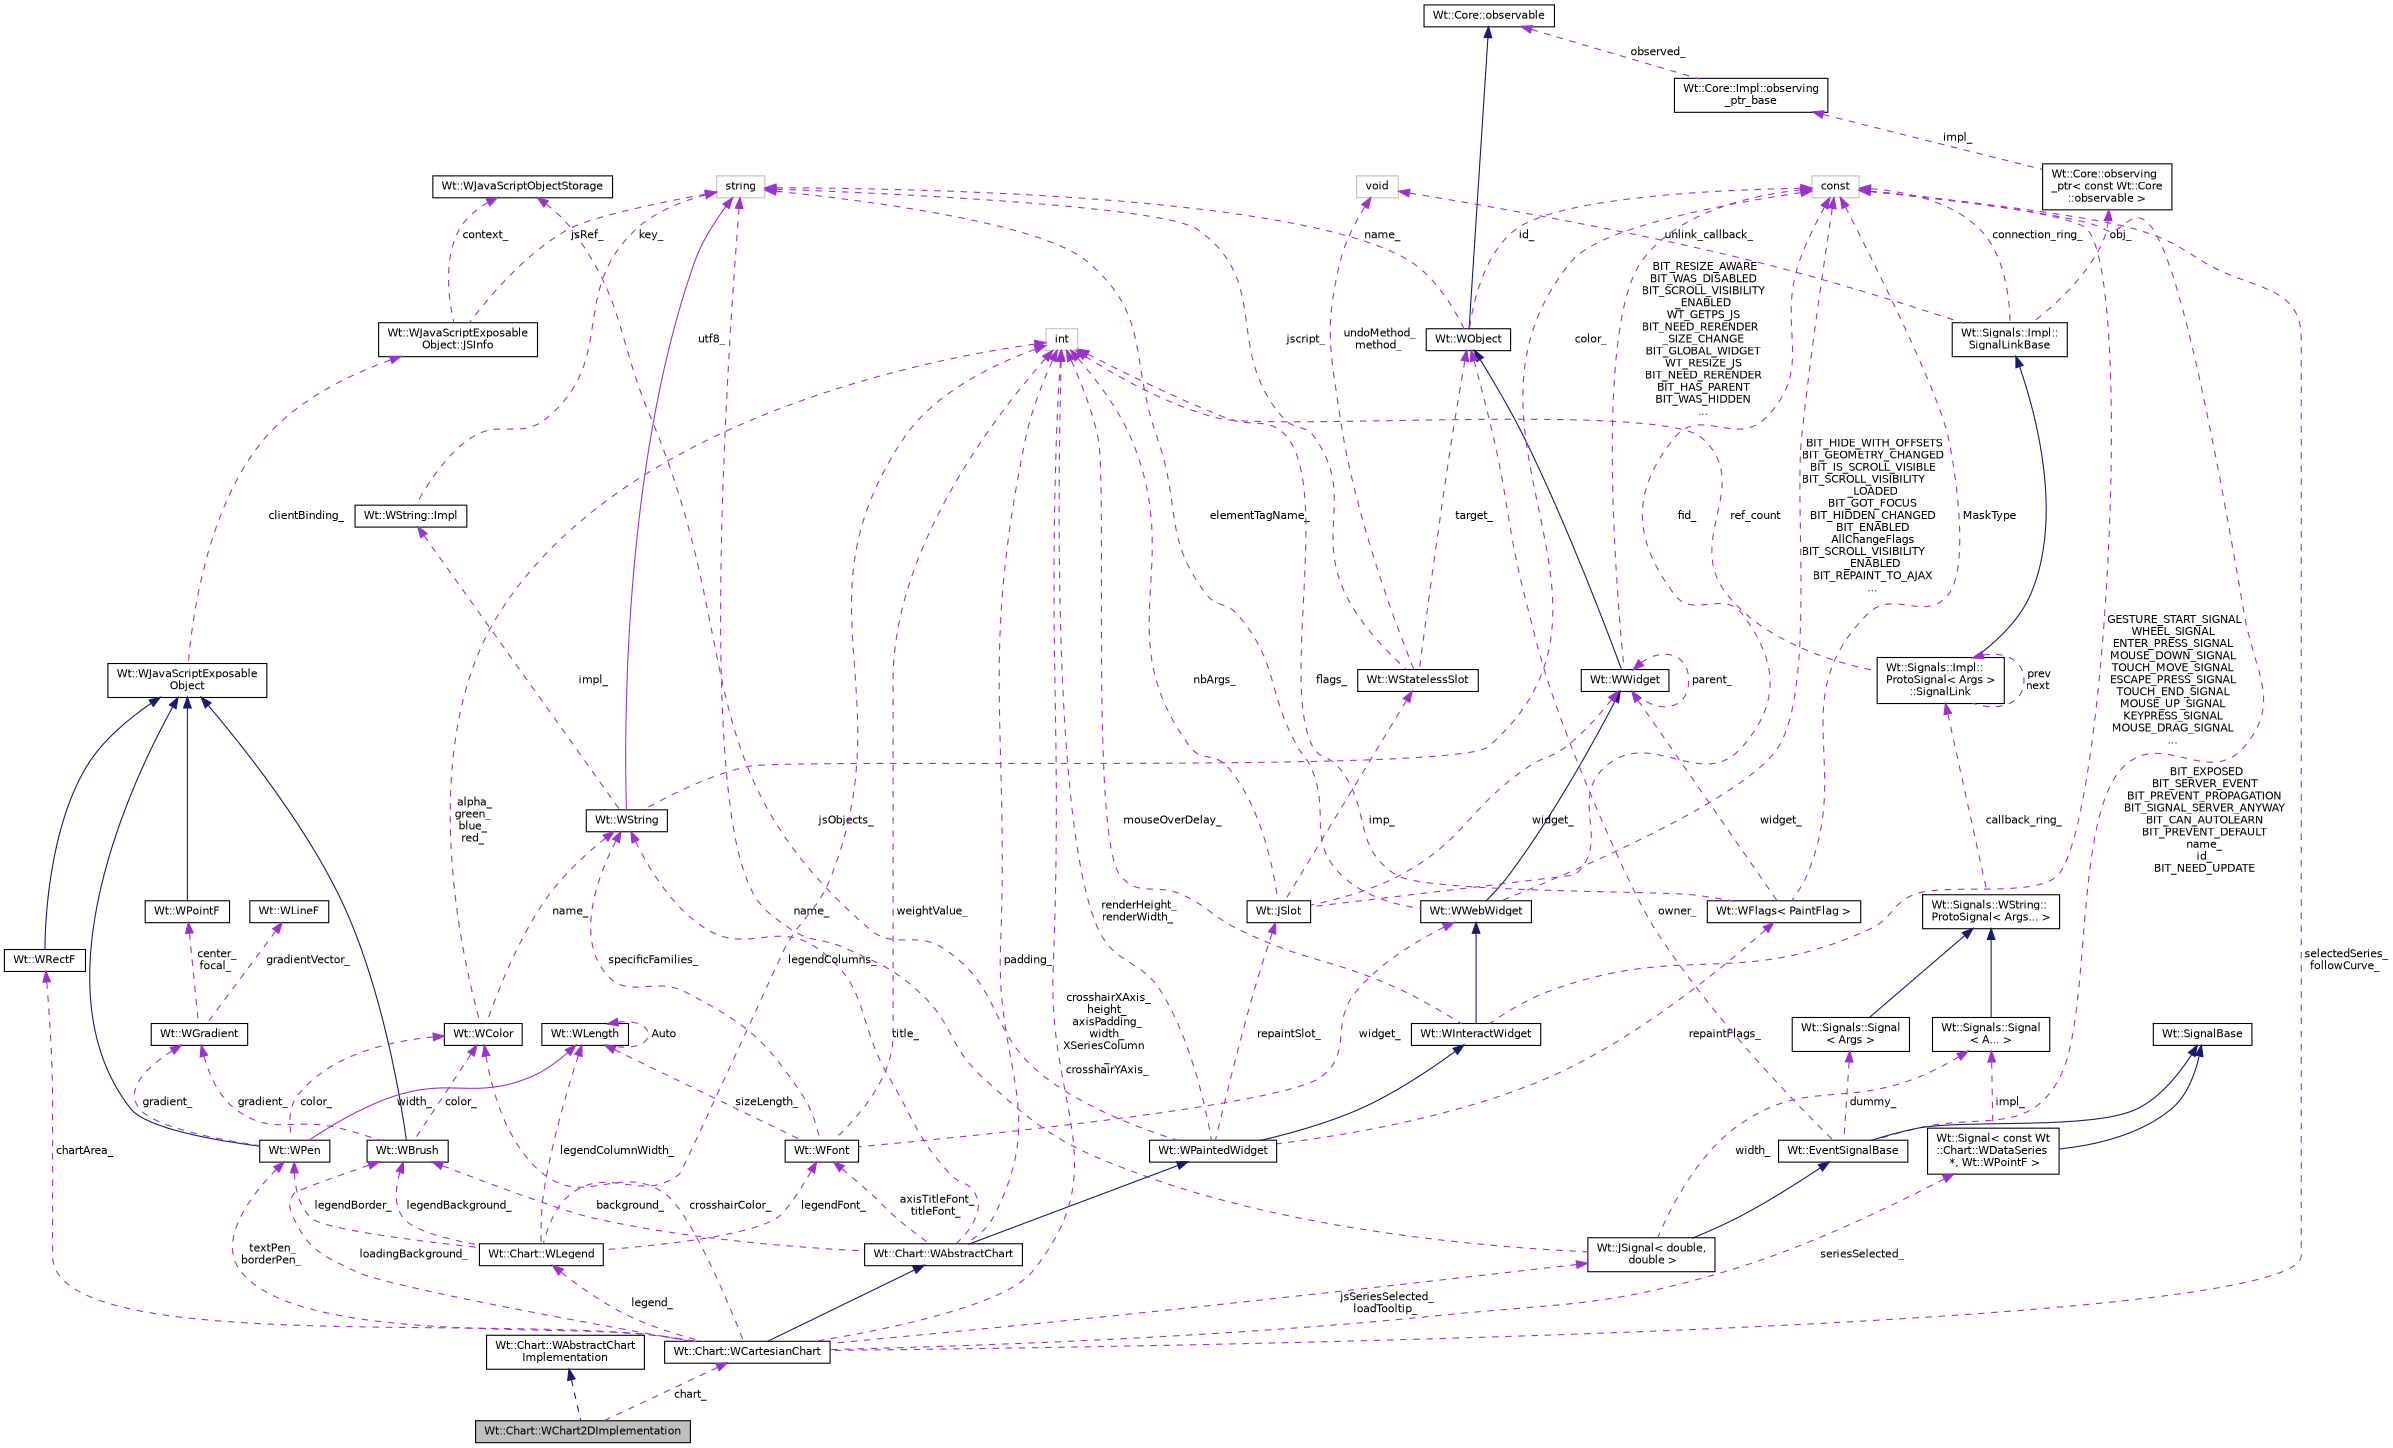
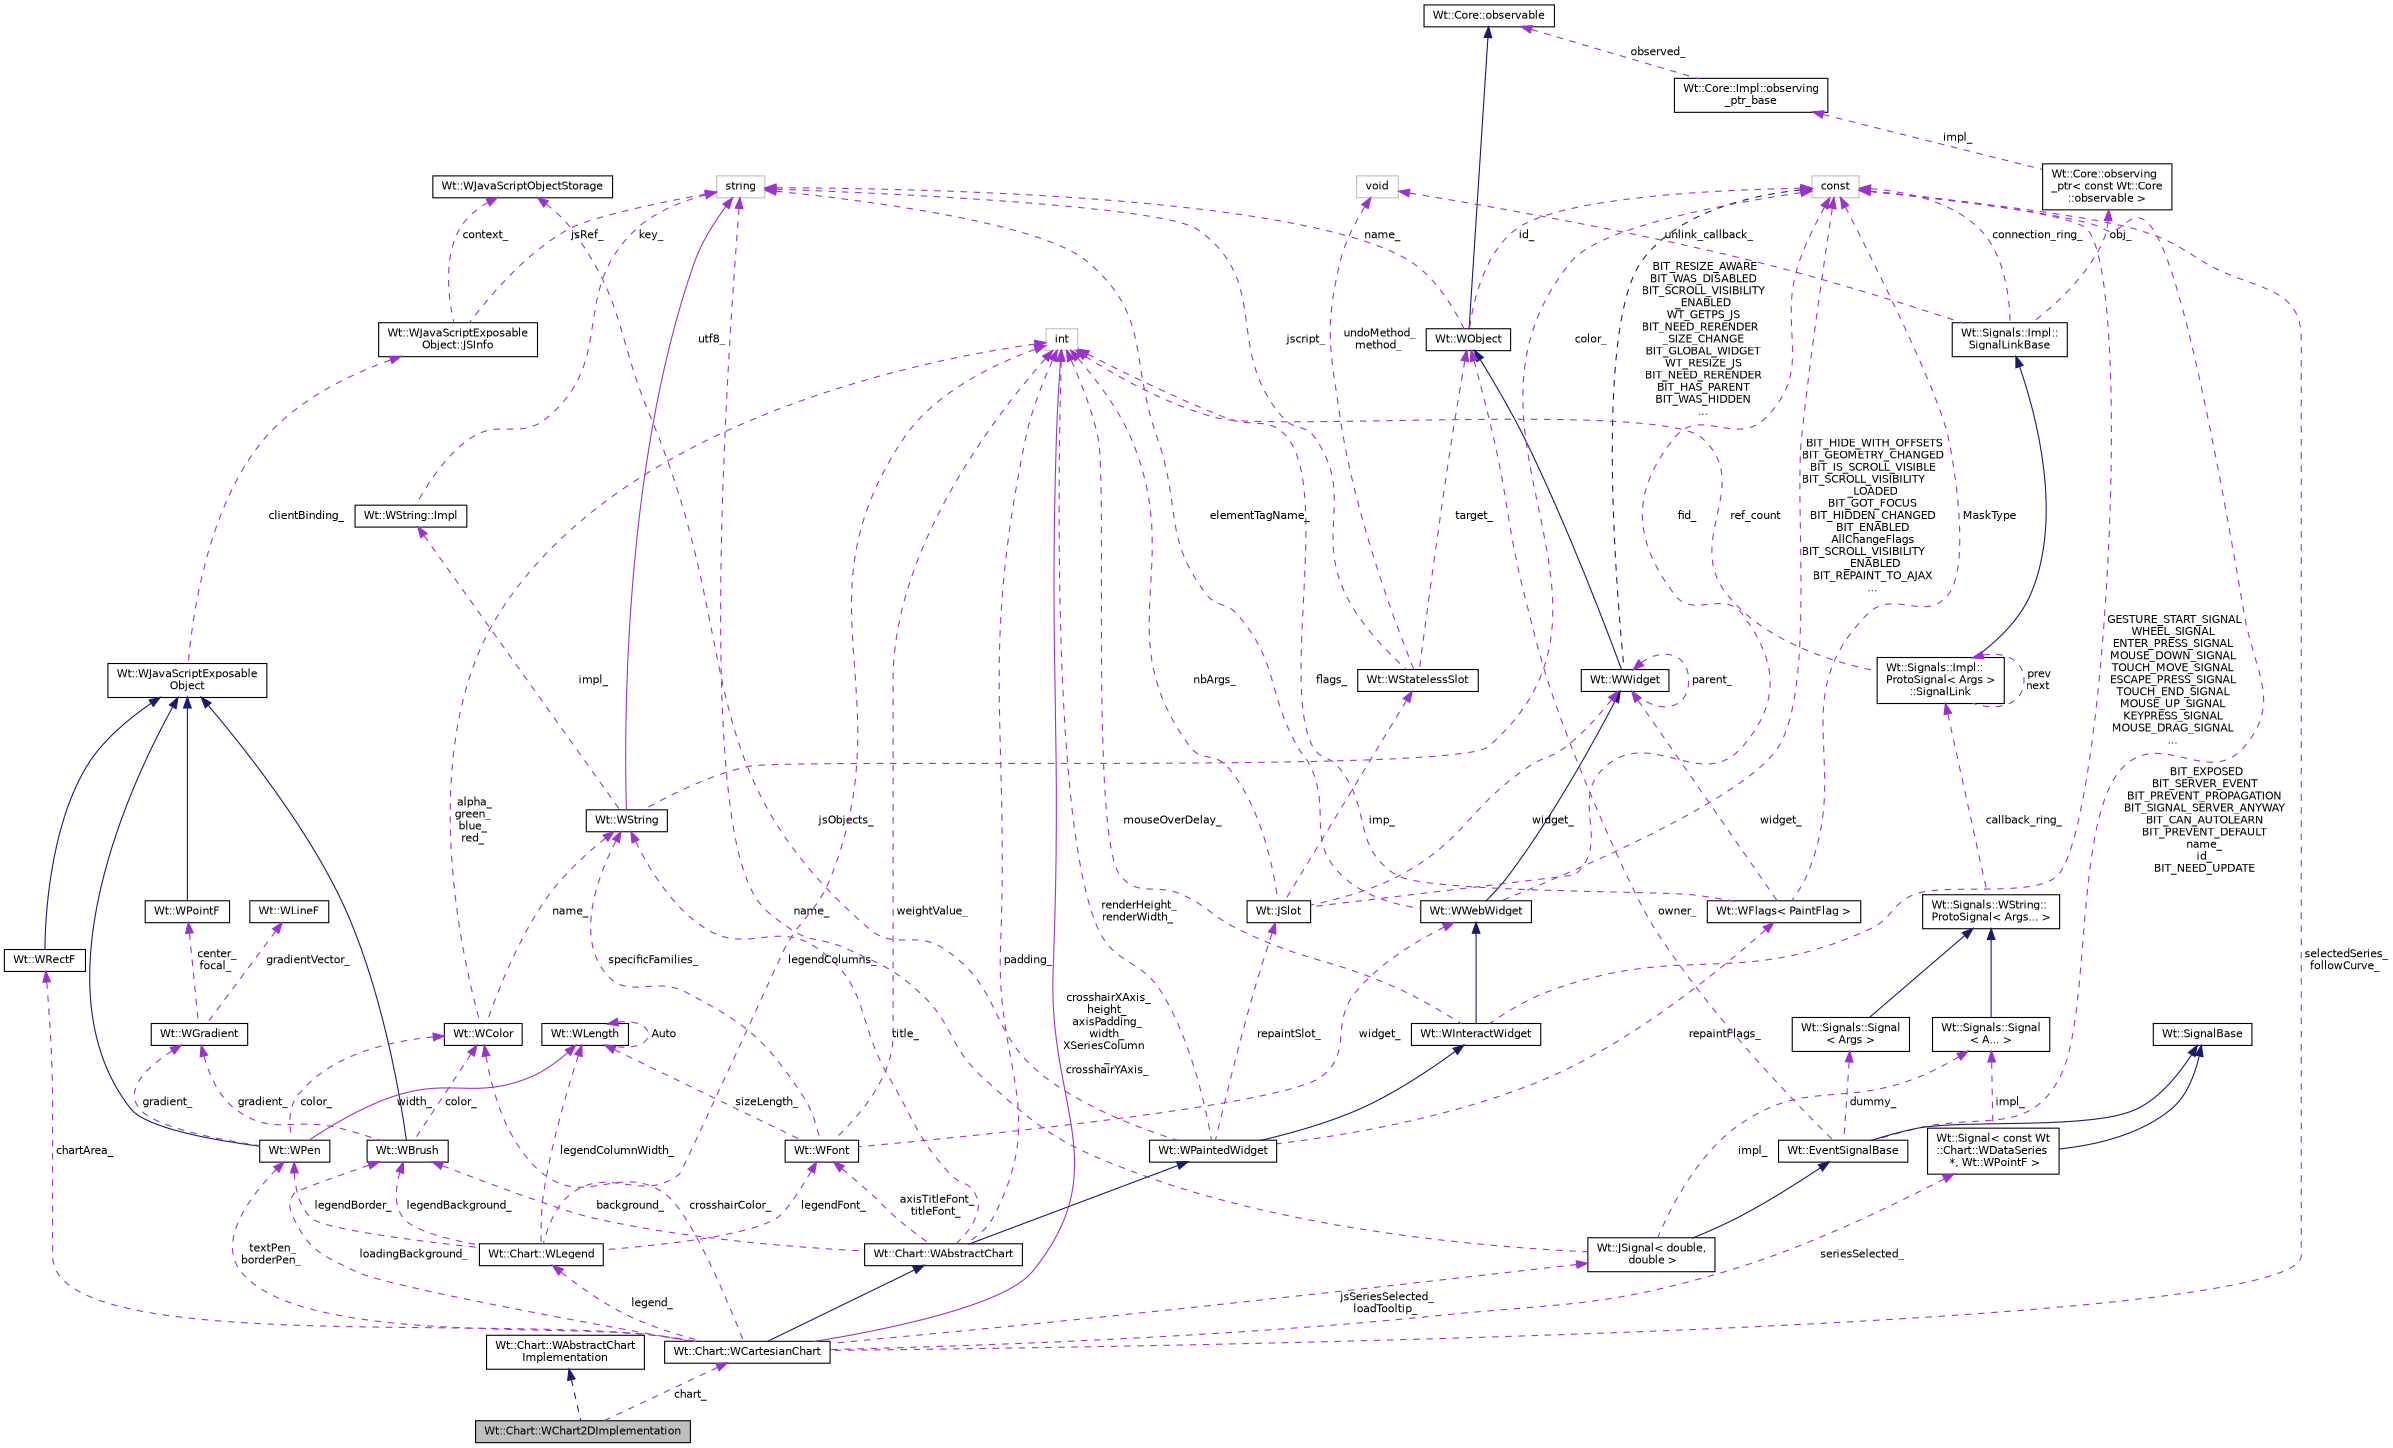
(1615, 374) -> (1615, 374)
(1054, 939) -> (1054, 939)
(1752, 1151) -> (1752, 1151)
